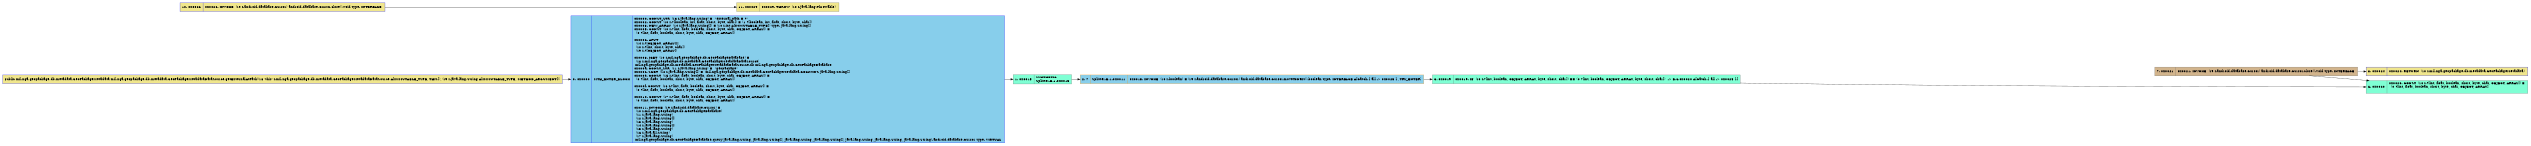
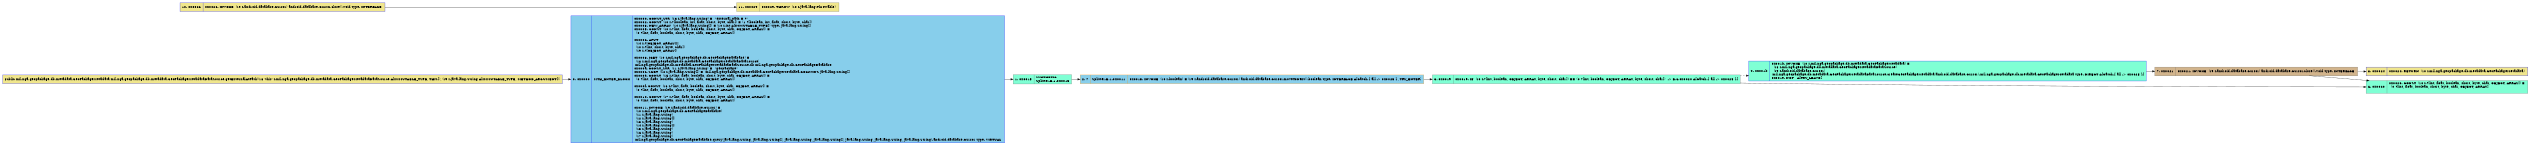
none -> (1948, 71)
(652, 133) -> (654, 133)
